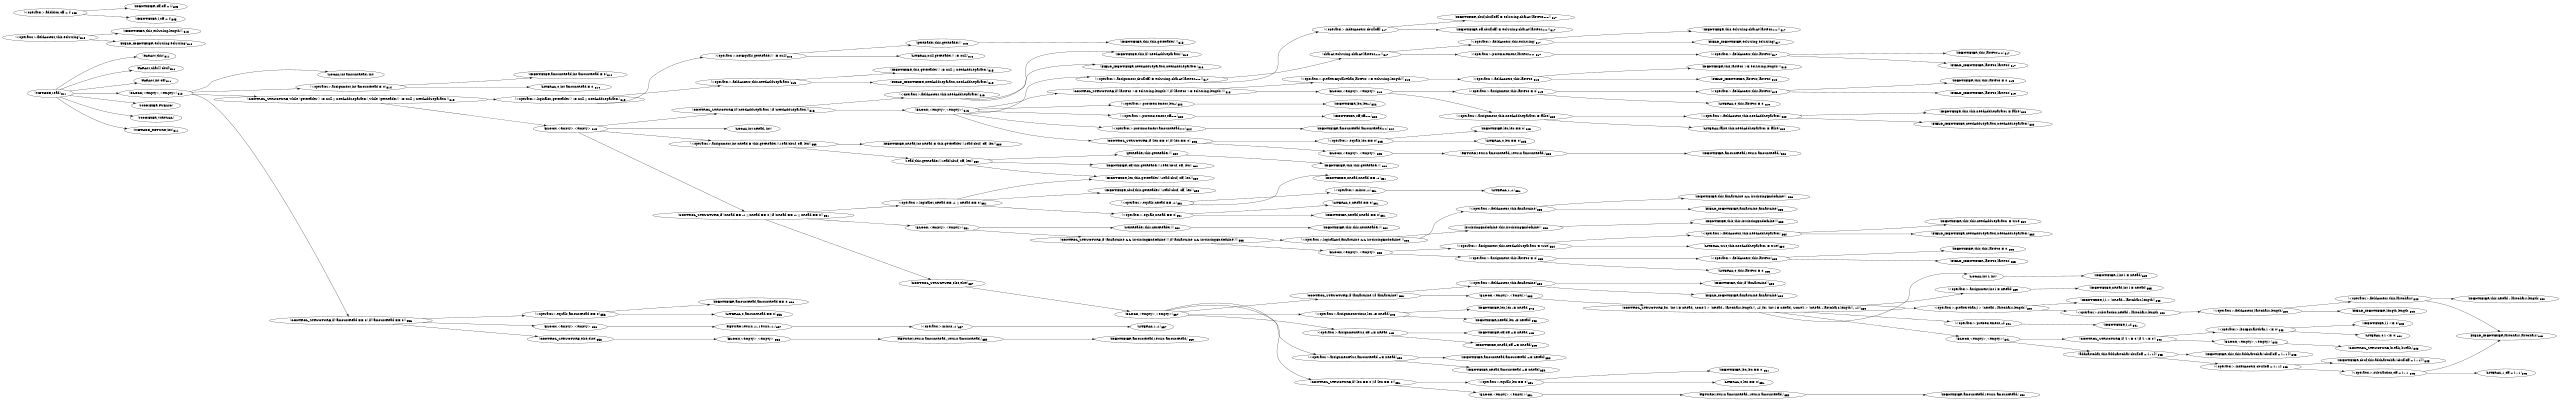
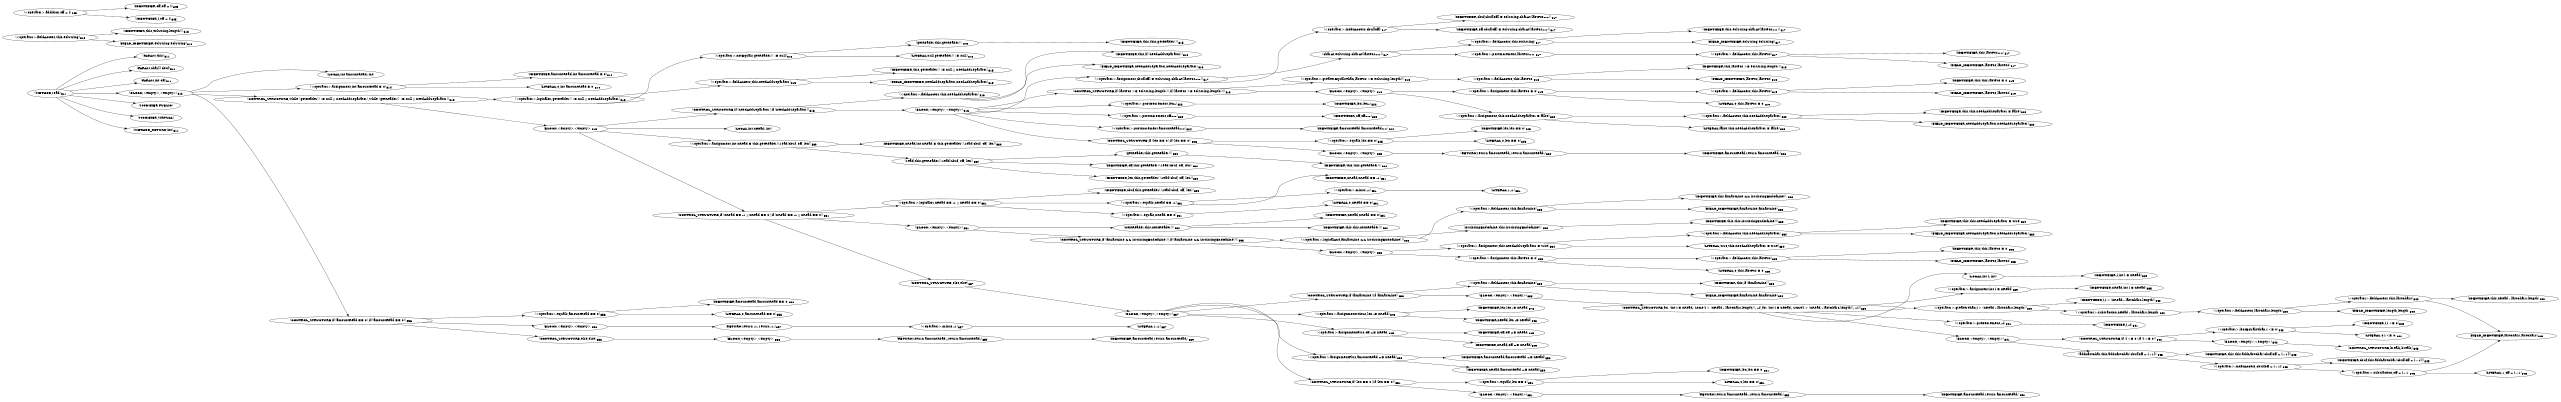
(1023, 186) -> (1055, 203)
(1252, 215) -> (1254, 223)
